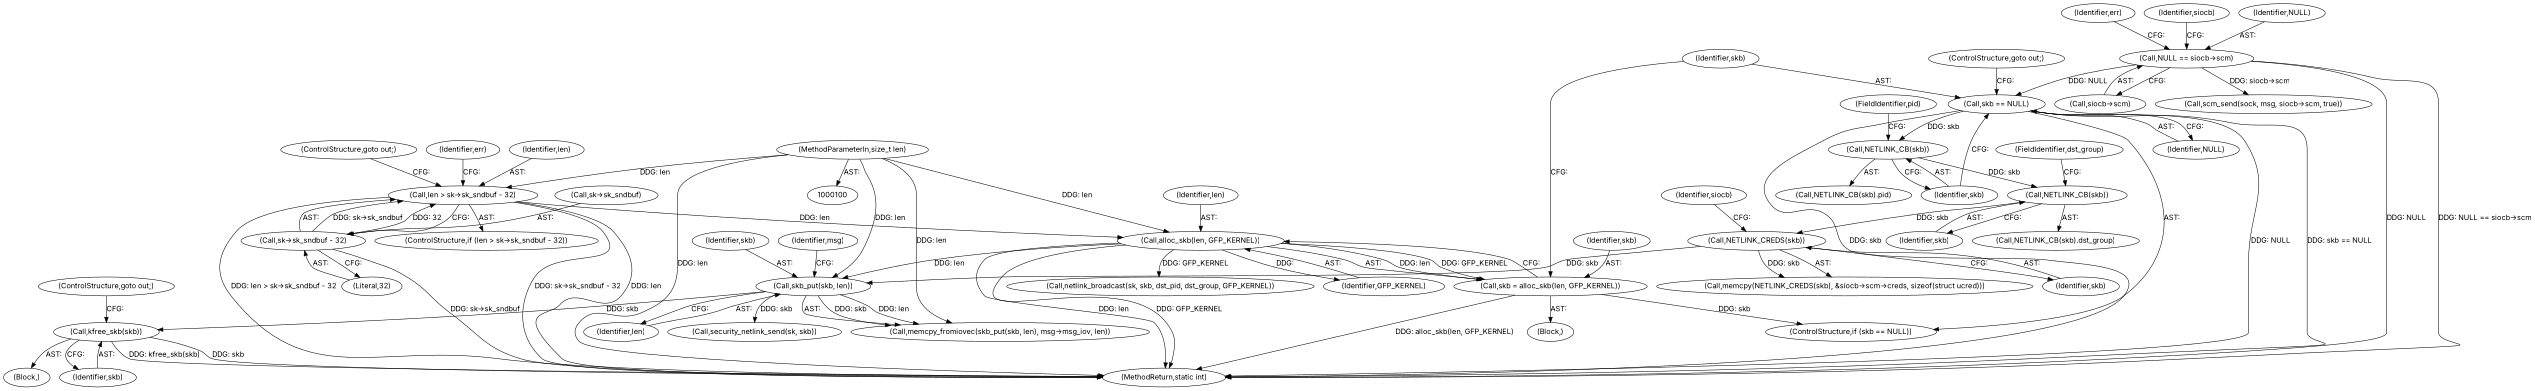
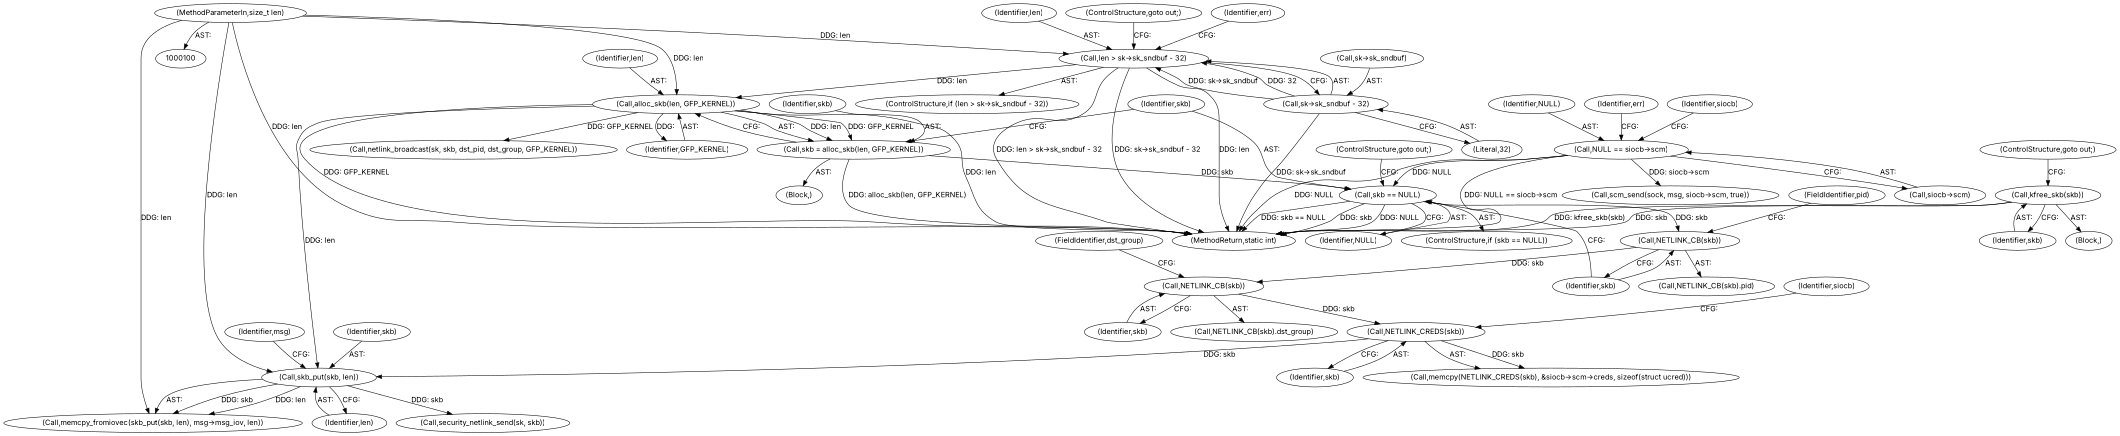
(1699, 309) -> (1138, 171)
(464, 316) -> none
